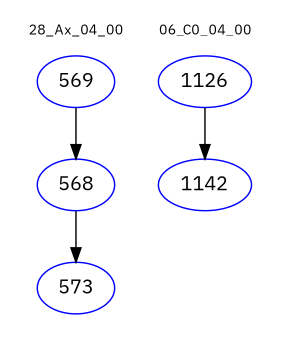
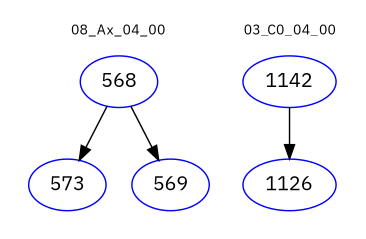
(77, 31) -> (119, 31)
(206, 31) -> (290, 31)
(76, 126) -> (141, 127)
(205, 126) -> (290, 126)
